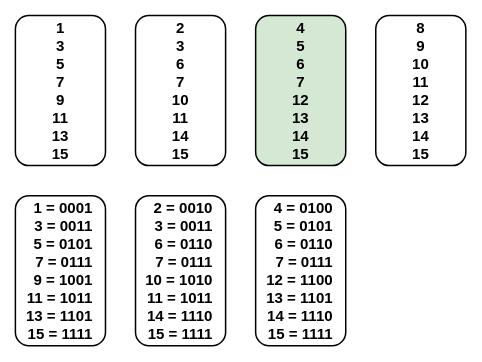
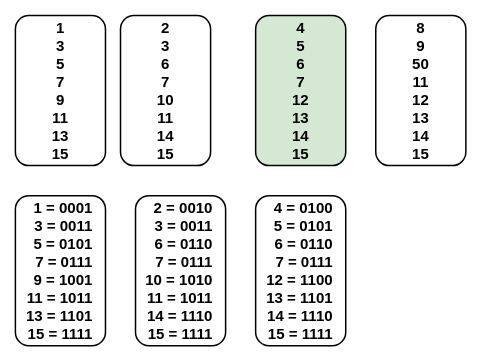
(180, 90) -> (165, 90)
(420, 90) -> (420, 90)
